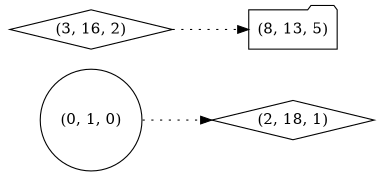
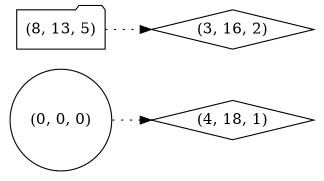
(205, 29) -> (123, 29)
(91, 120) -> (61, 120)
(293, 120) -> (233, 120)
